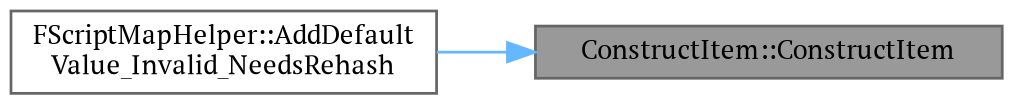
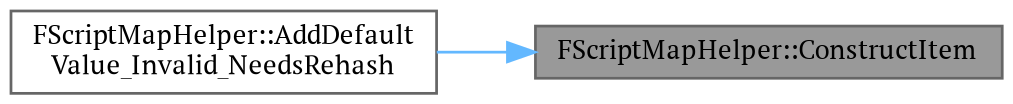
(769, 52) -> (769, 52)
